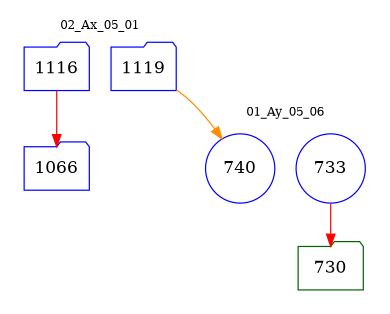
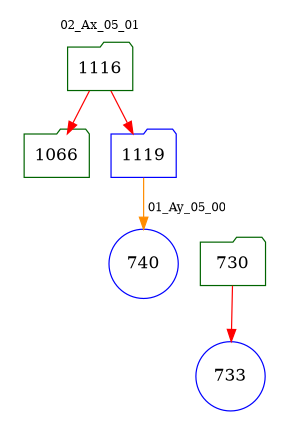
(57, 69) -> (100, 69)
none -> (119, 107)
(285, 113) -> (187, 208)
(57, 168) -> (57, 156)
(331, 219) -> (232, 307)
